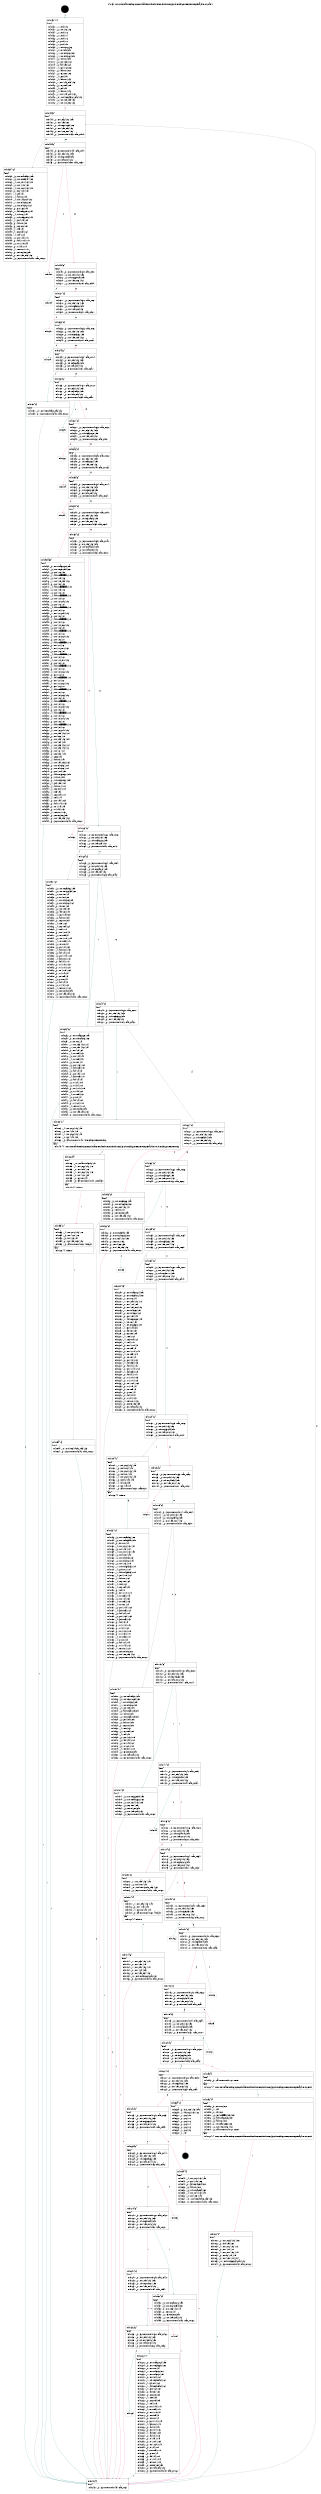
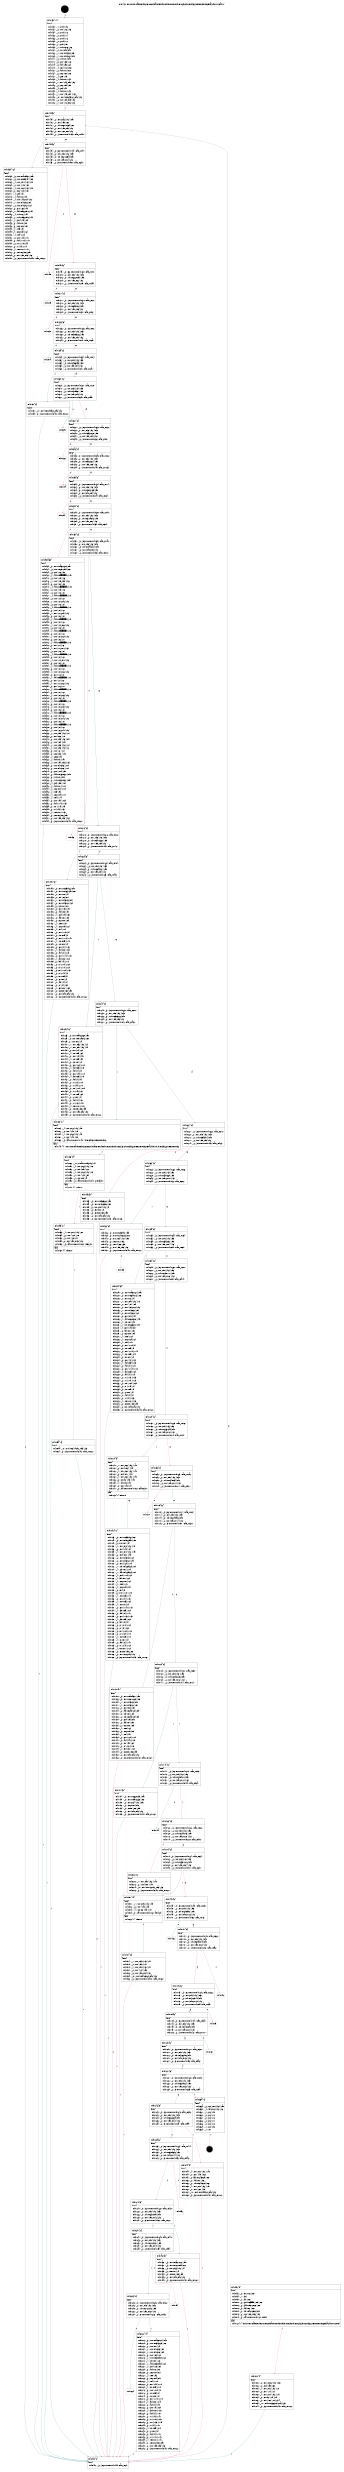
(258, 2081) -> none
